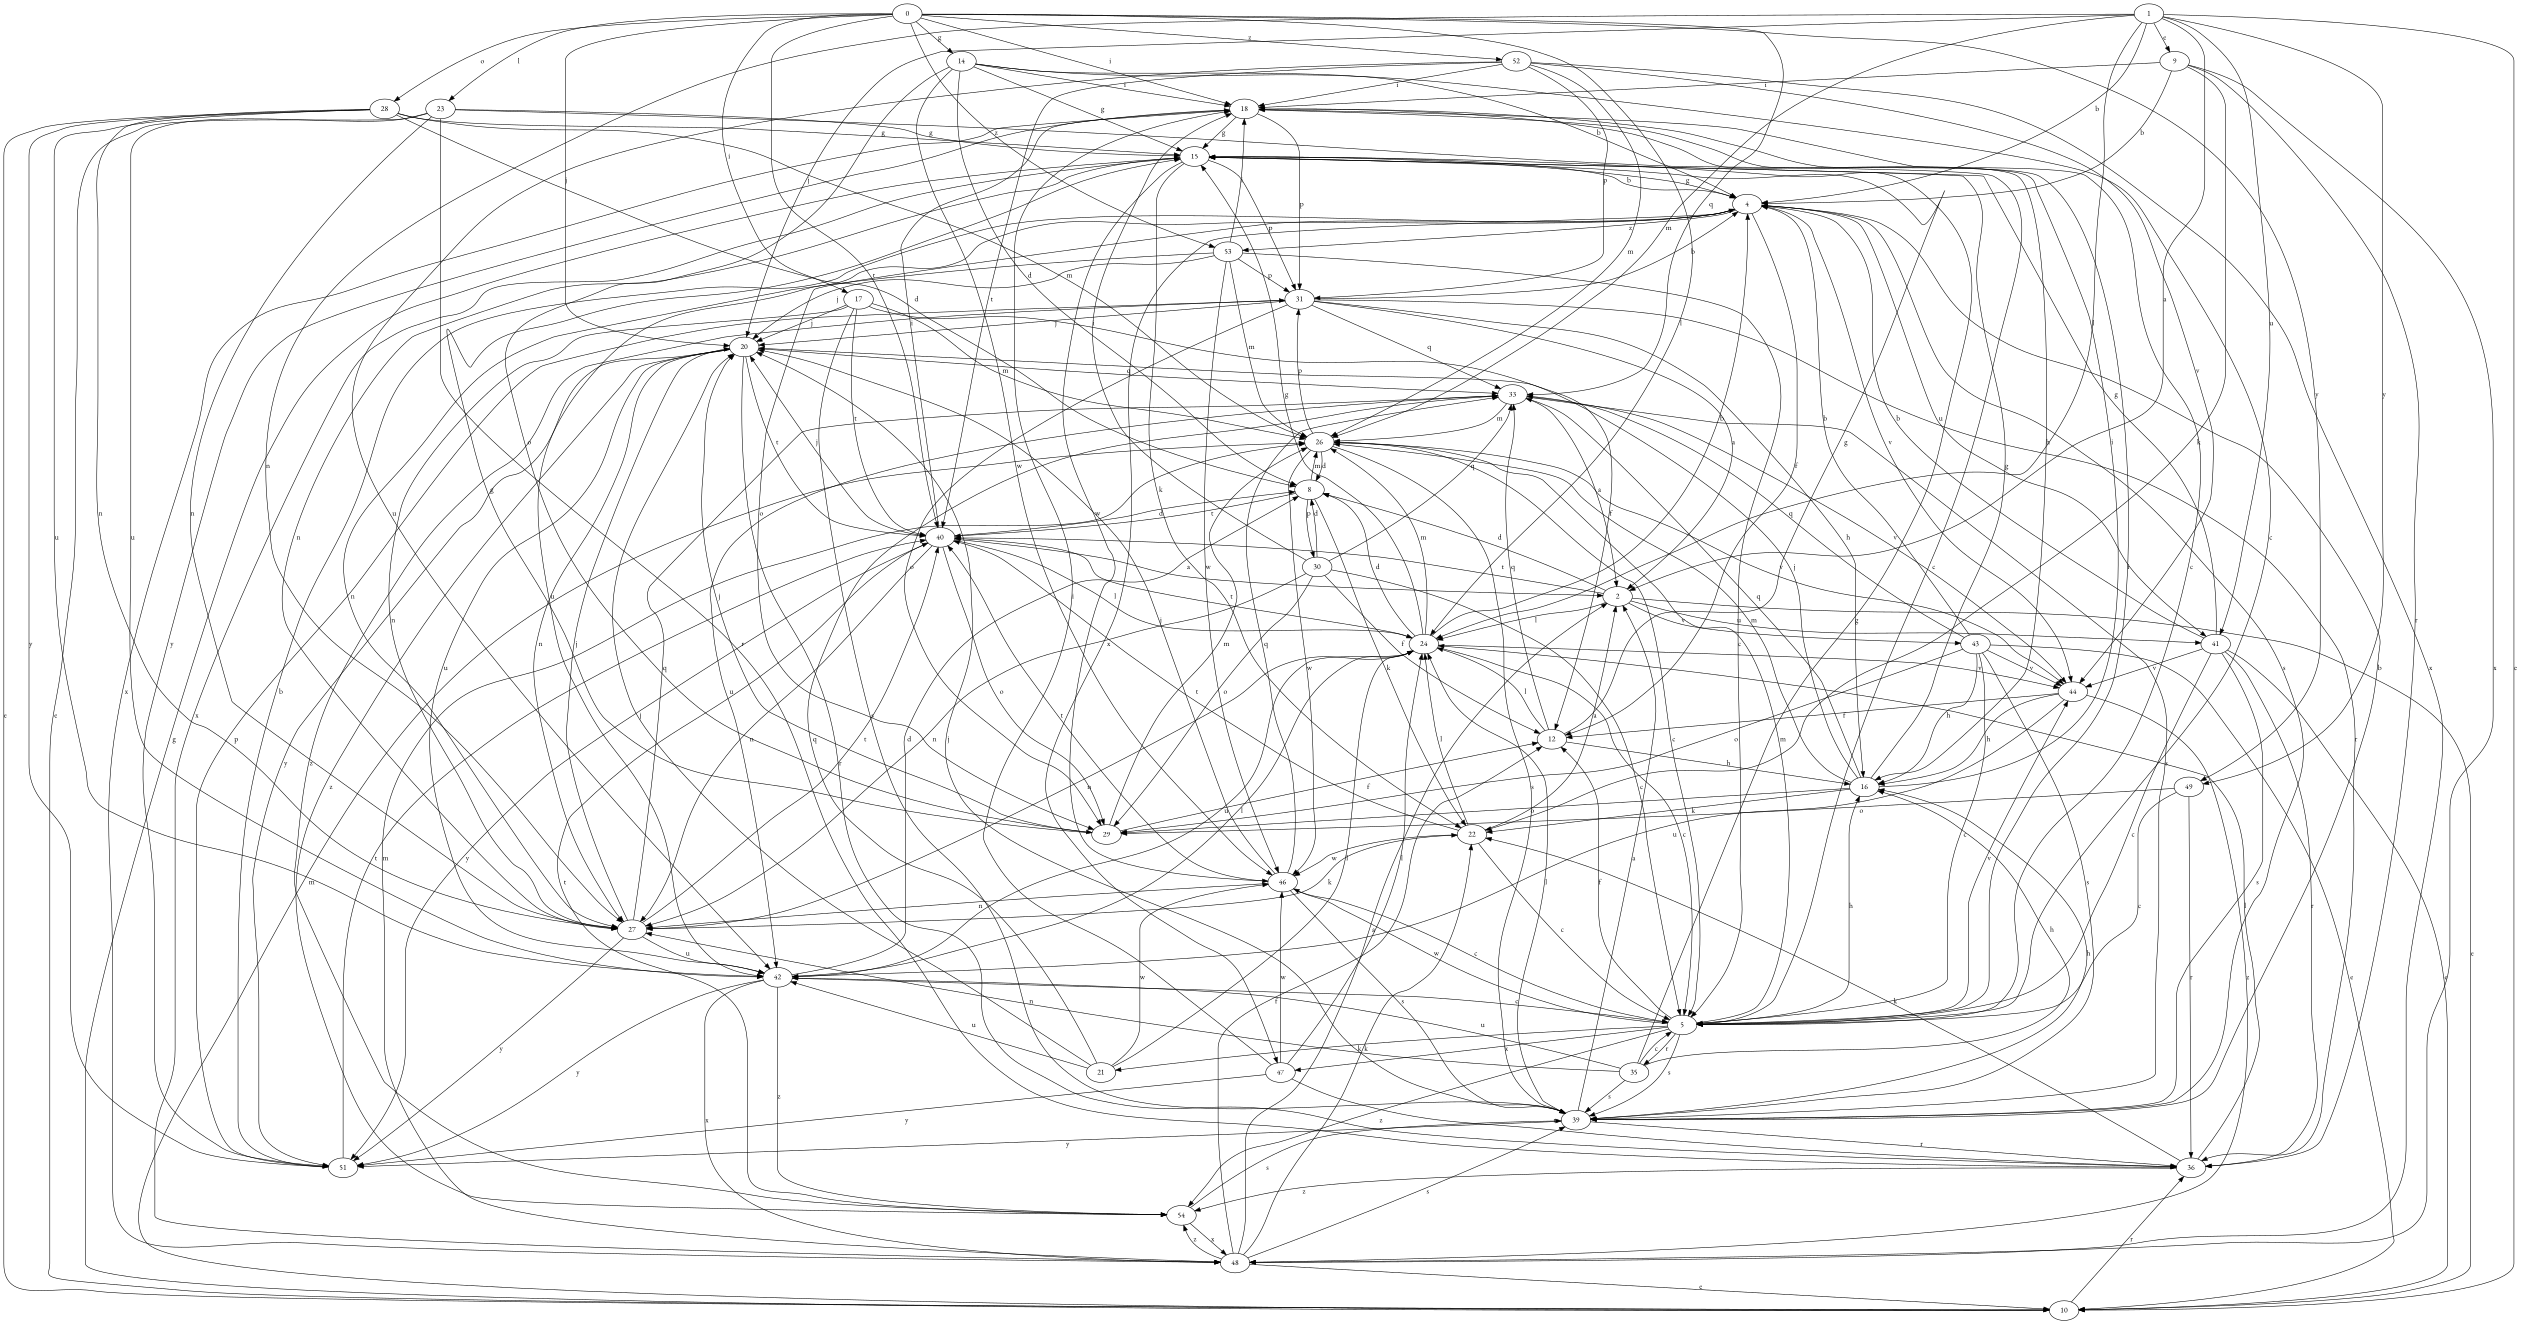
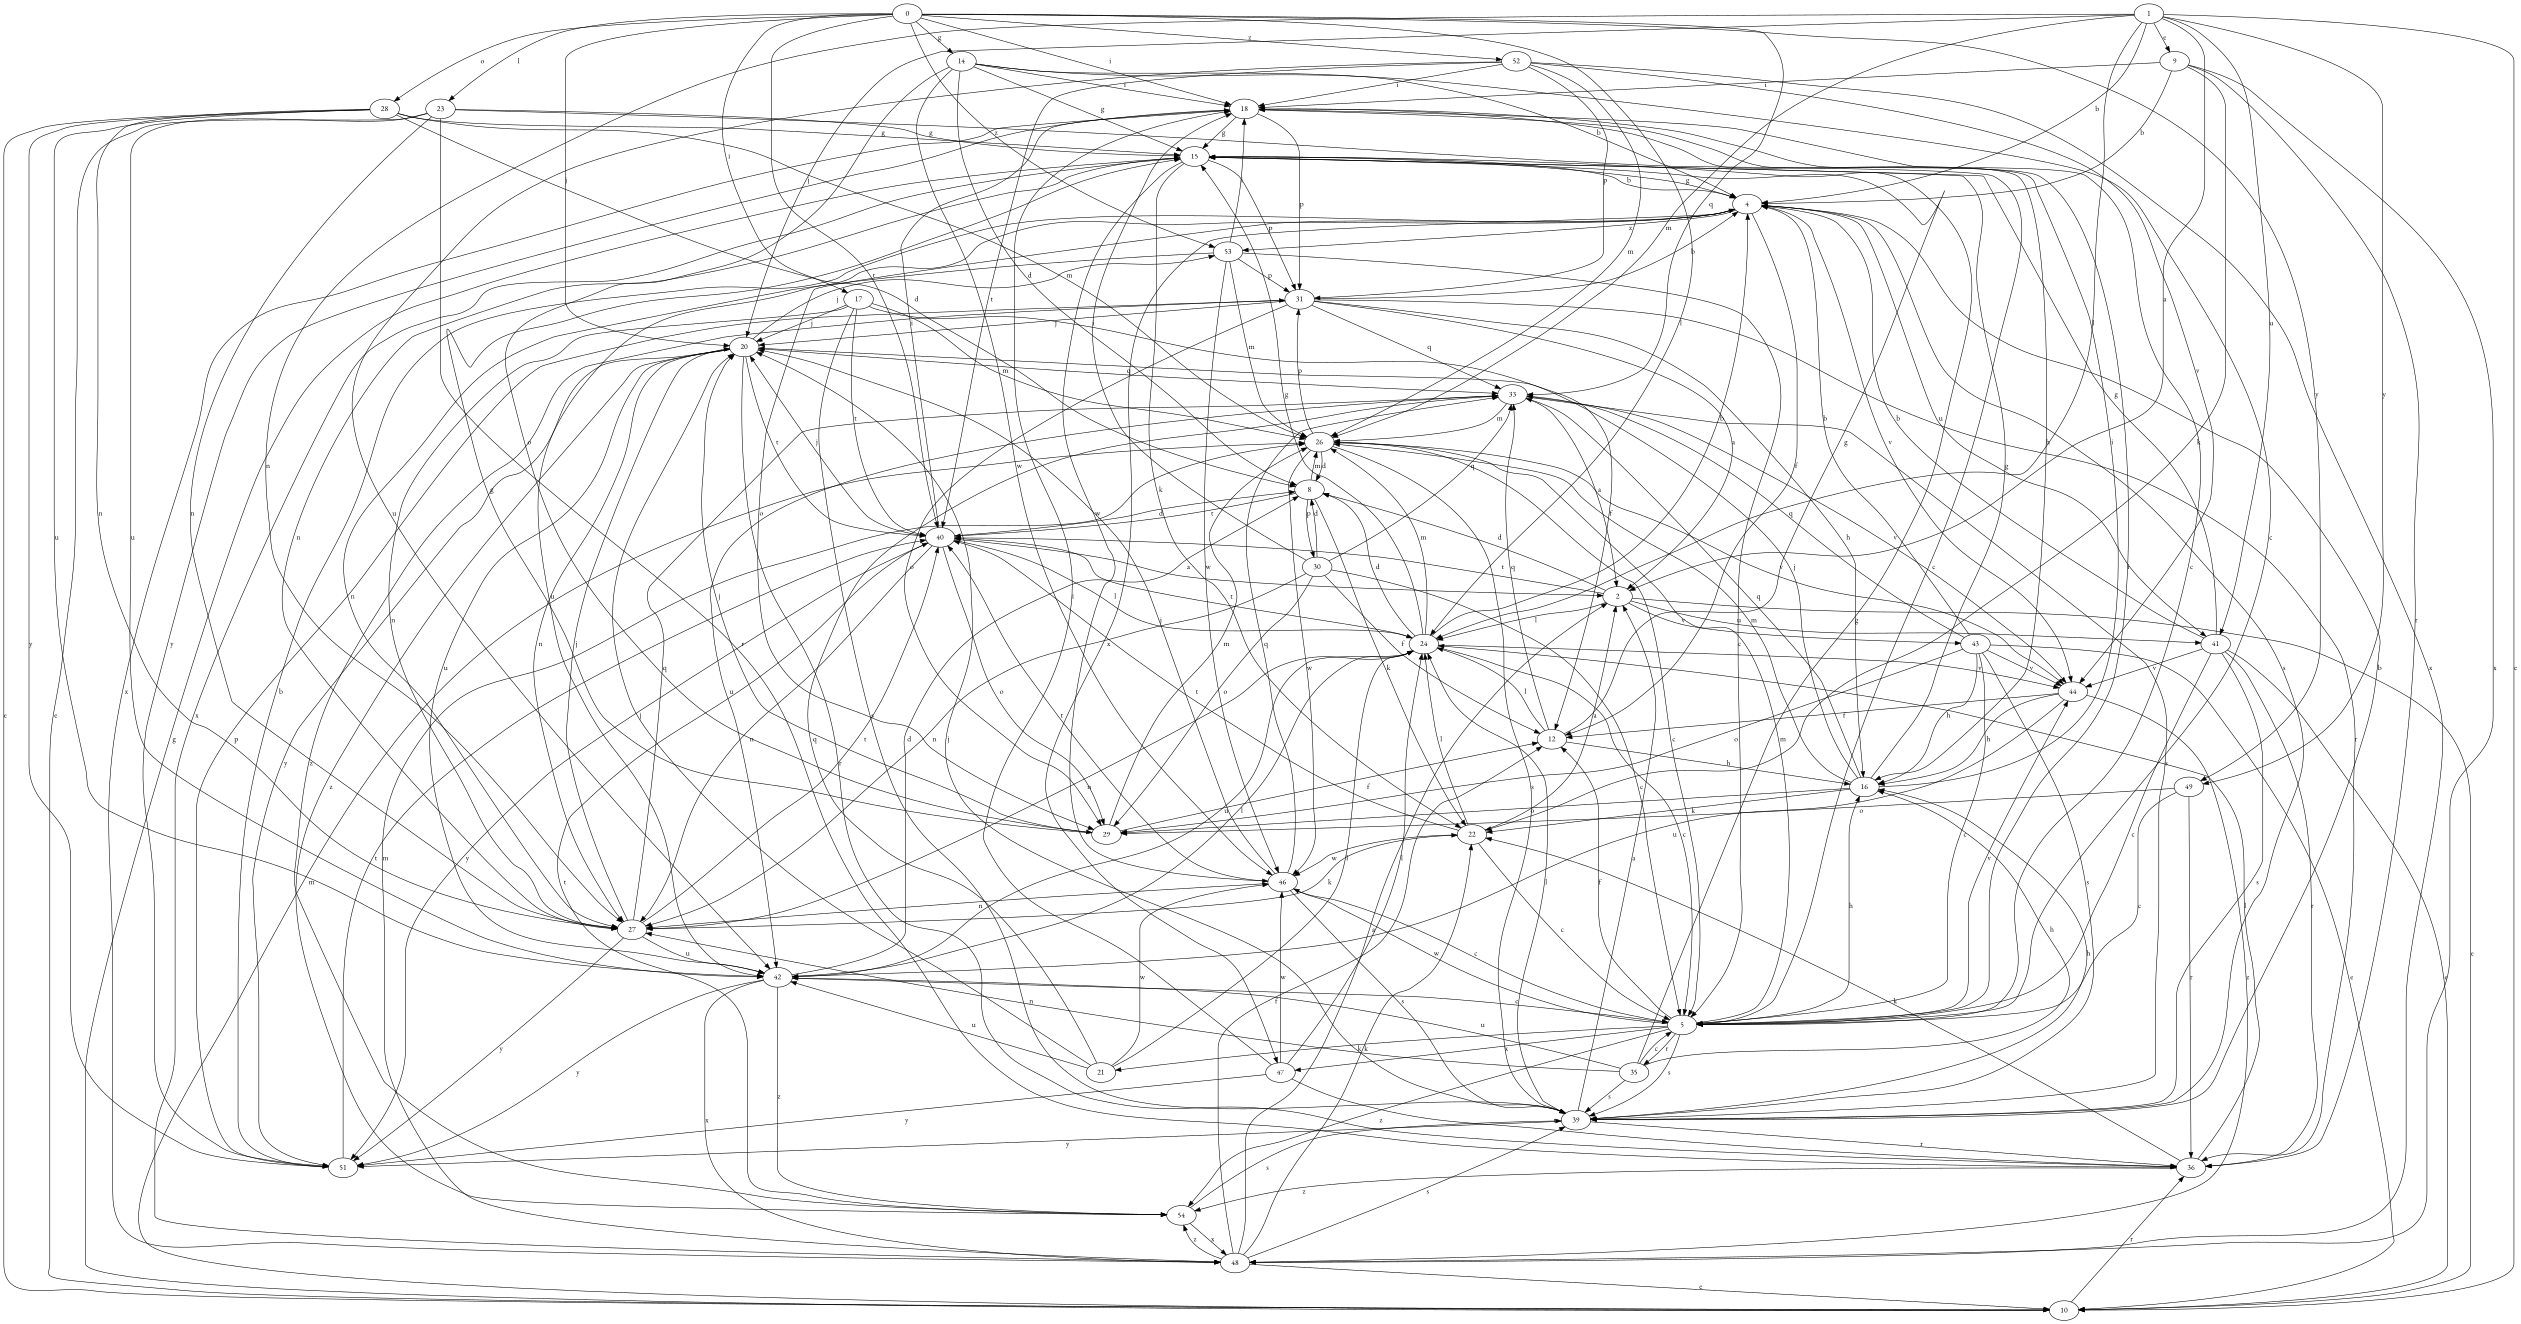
(981, 287) -> (964, 286)
